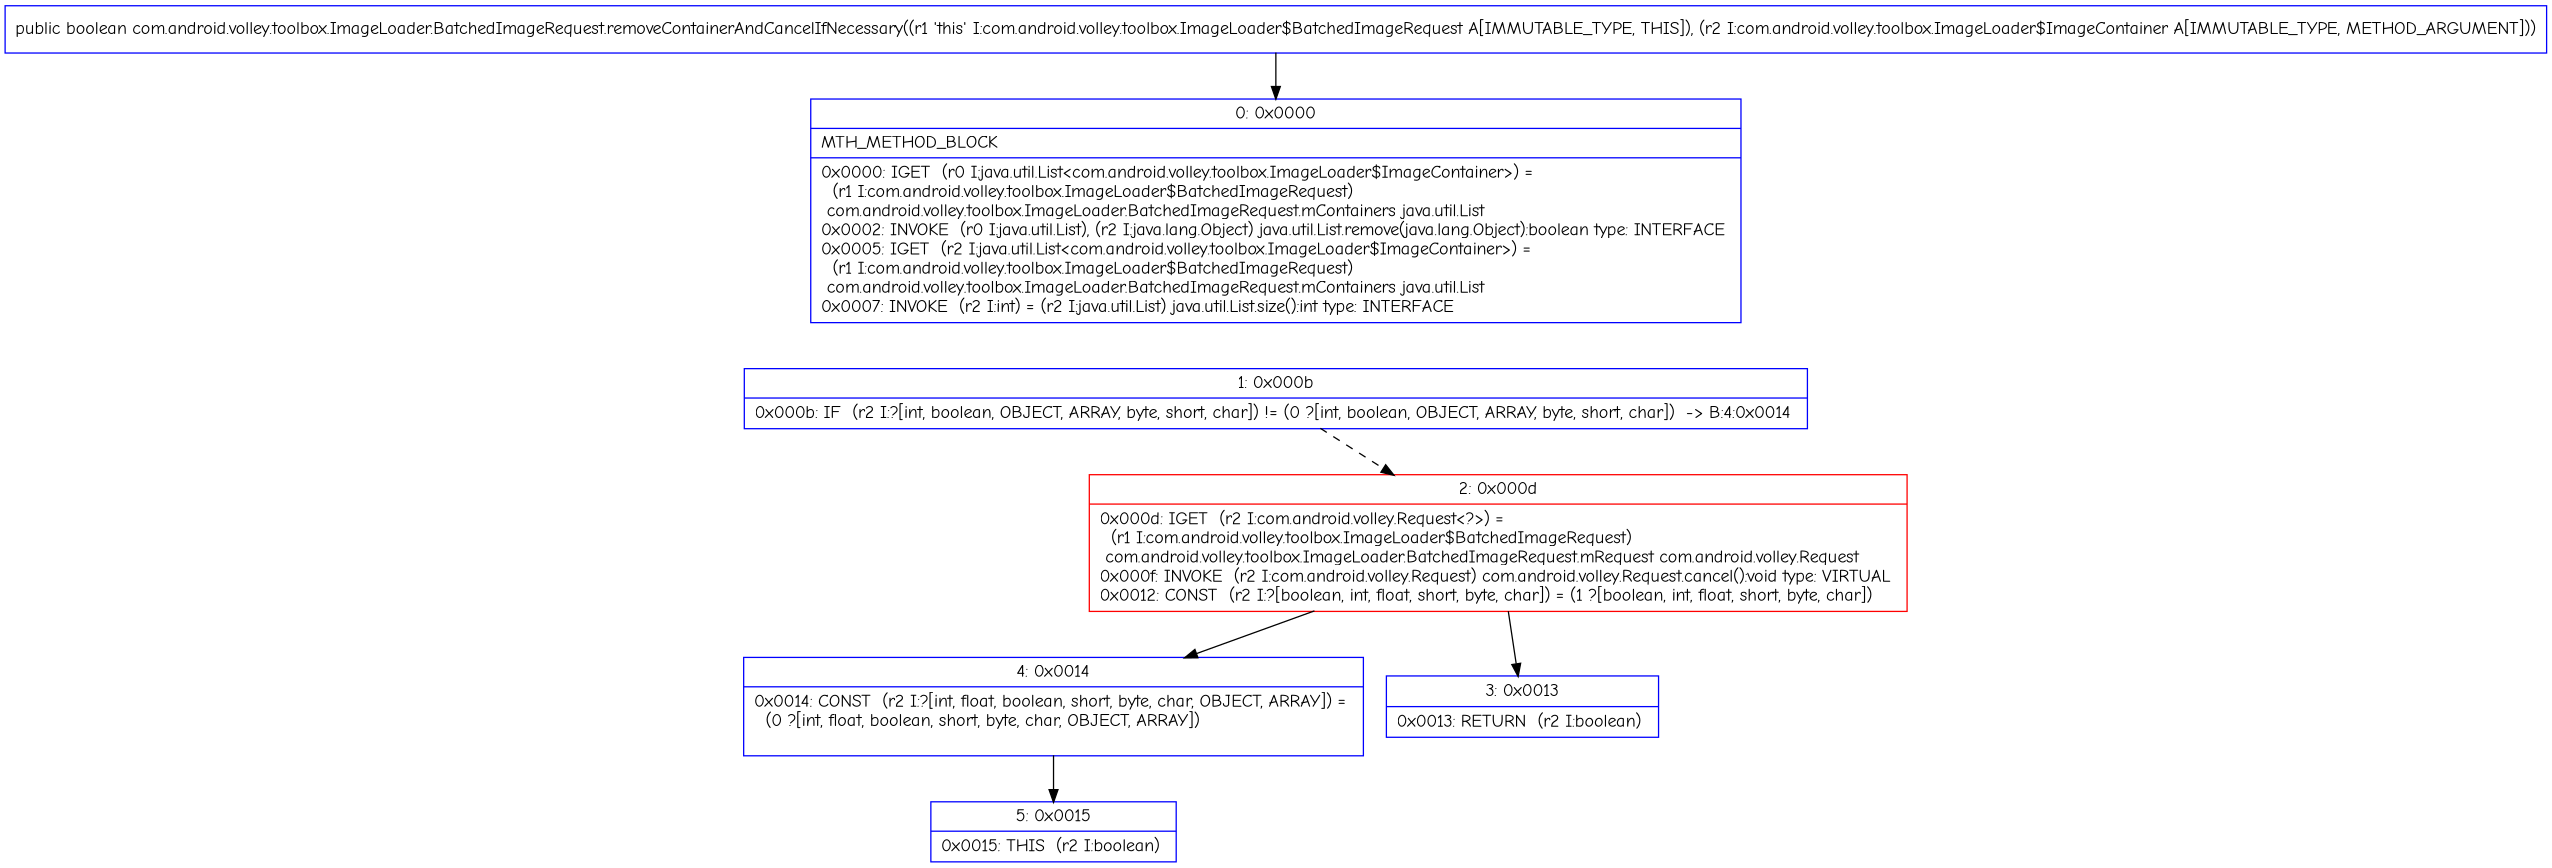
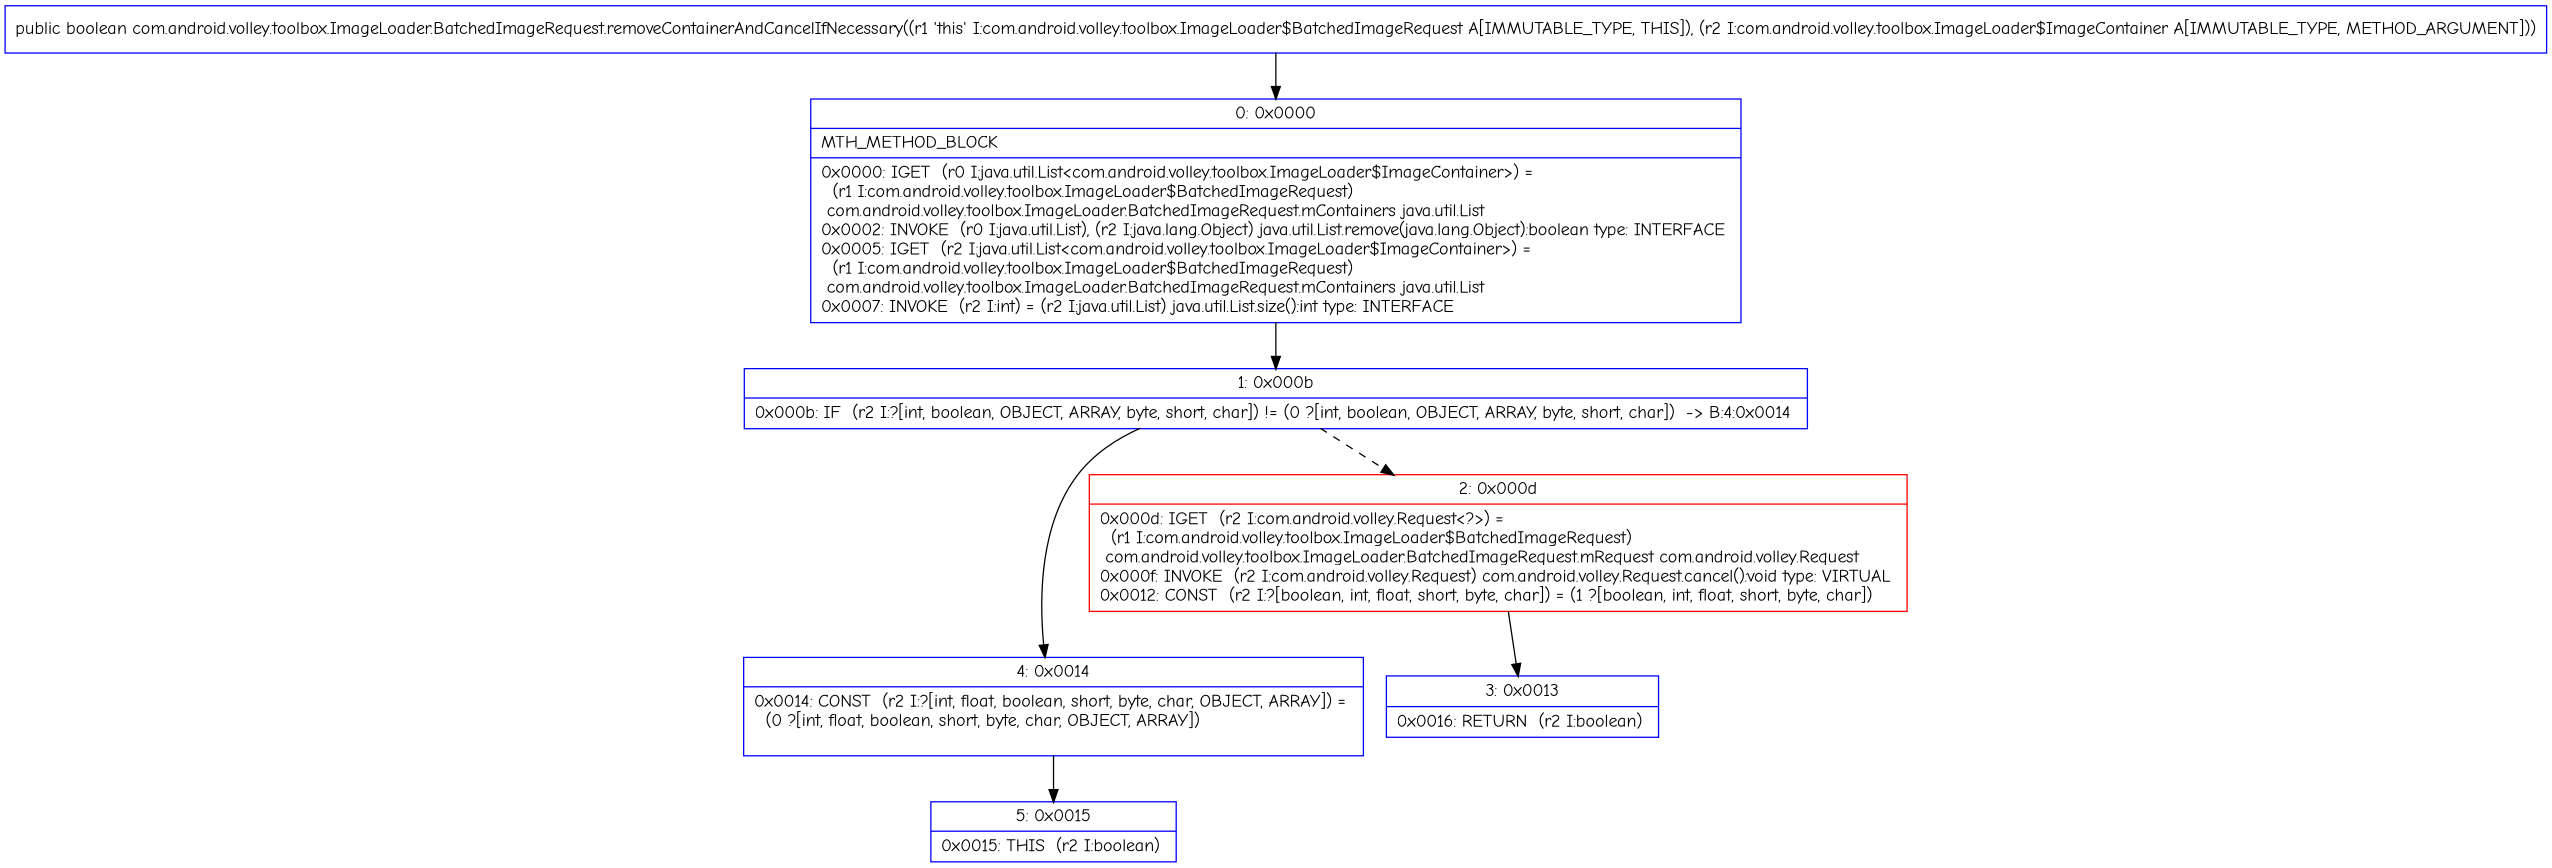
none -> (1276, 339)
(1255, 632) -> (1055, 518)
(1522, 721) -> (1522, 721)
